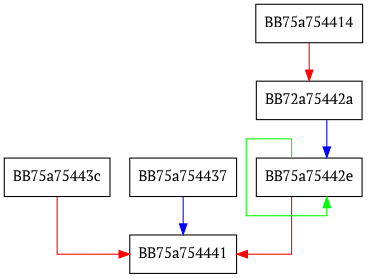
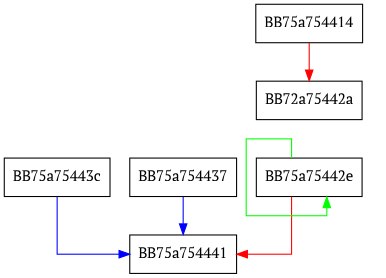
(327, 133) -> none
(59, 254) -> (59, 254)
